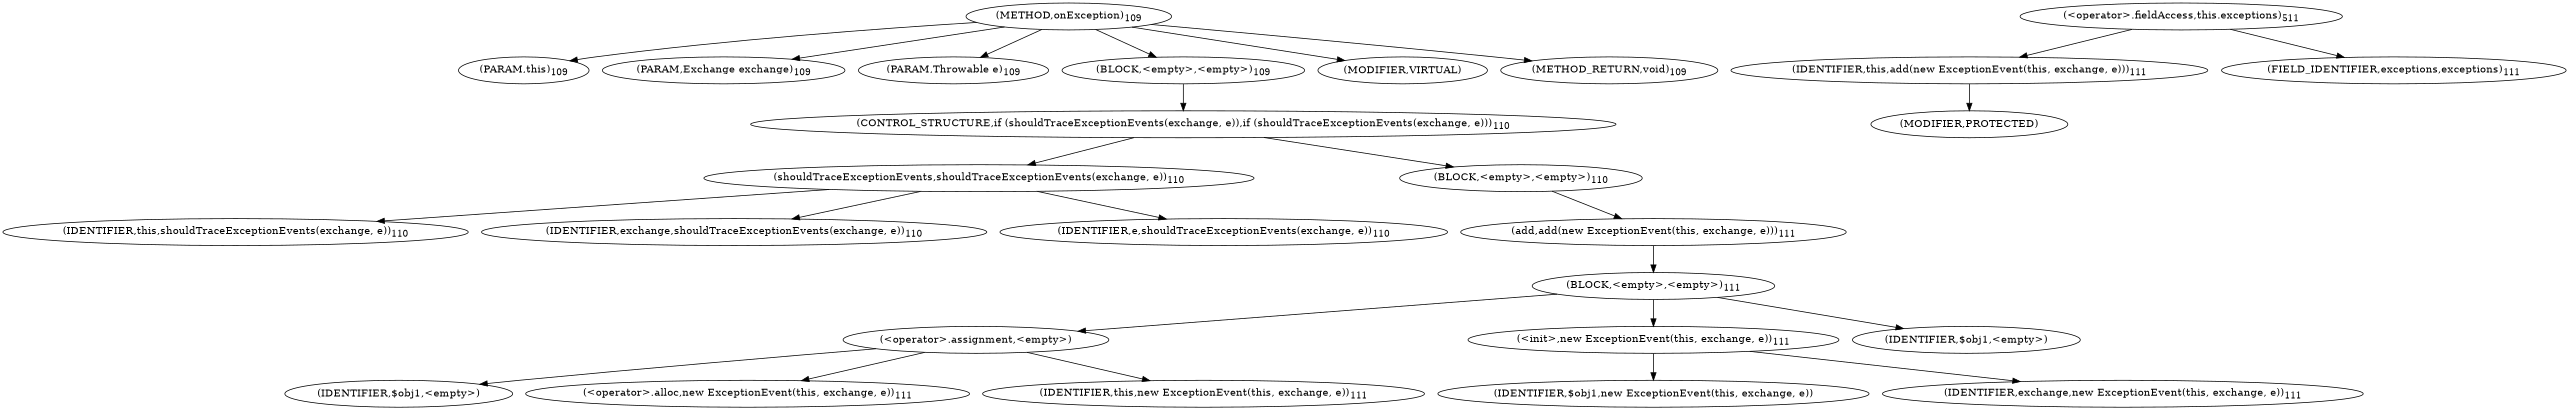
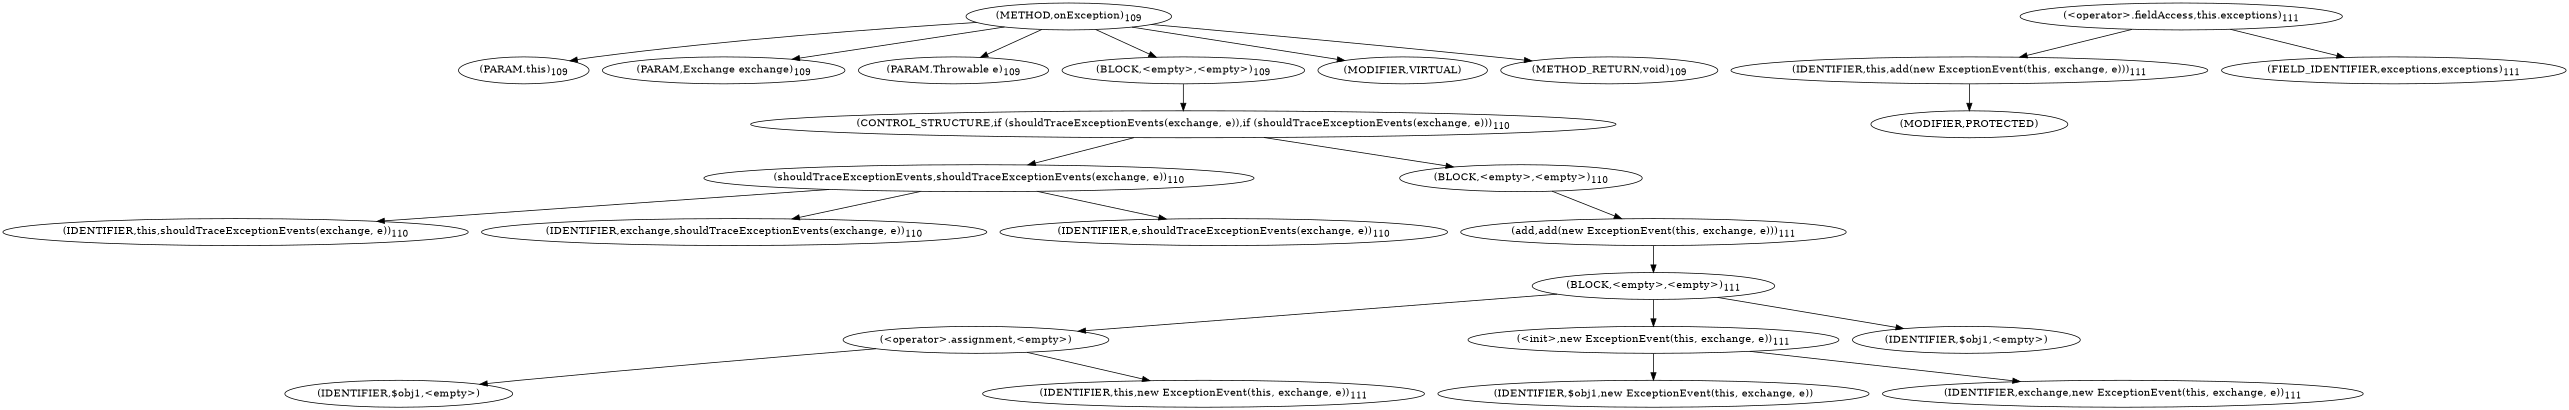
(2291, 15) -> (2291, 15)
(748, 394) -> none
